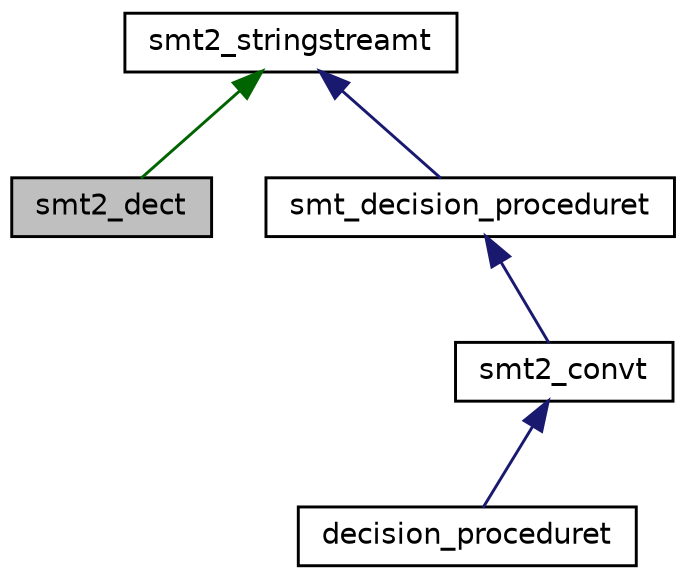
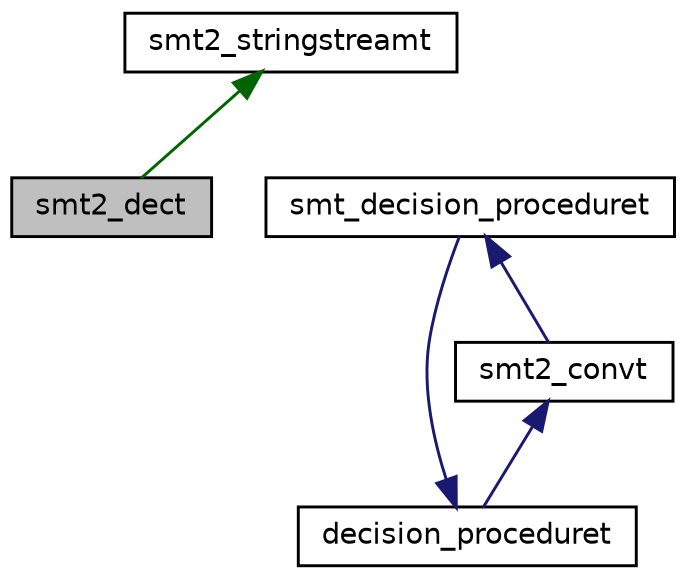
(392, 135) -> (428, 356)
